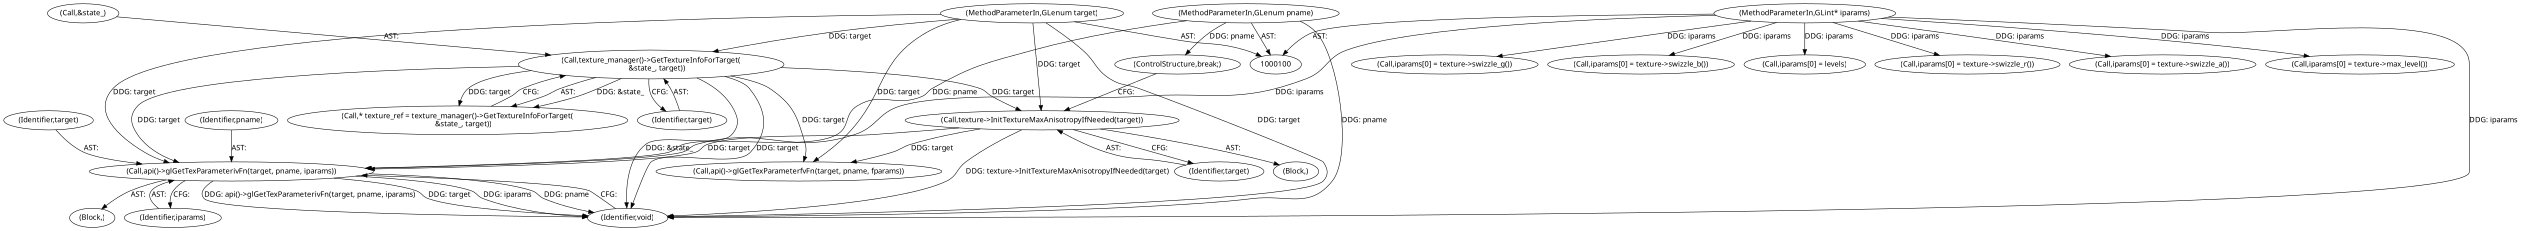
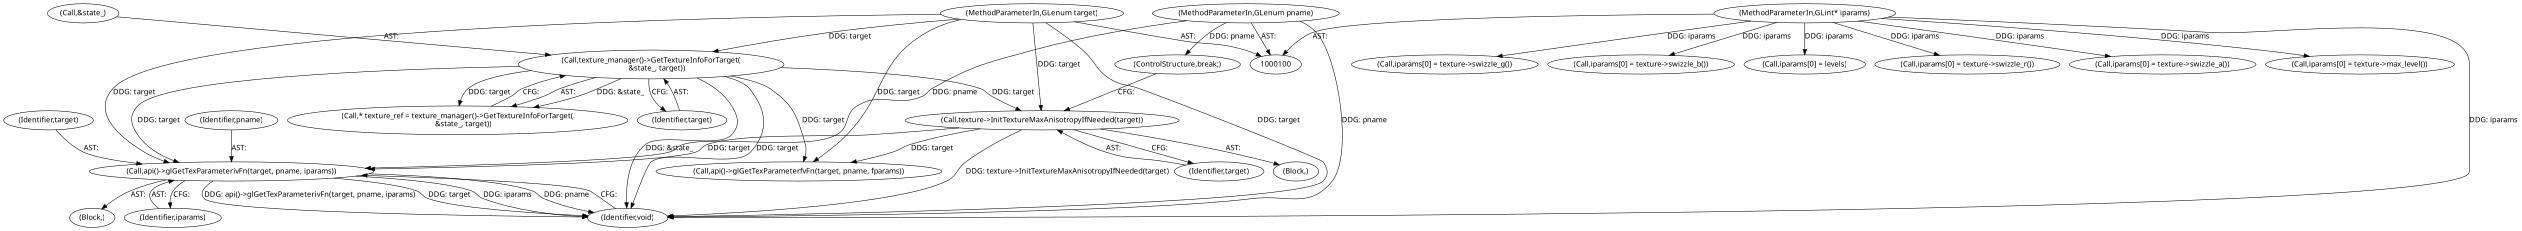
(1044, 97) -> none
